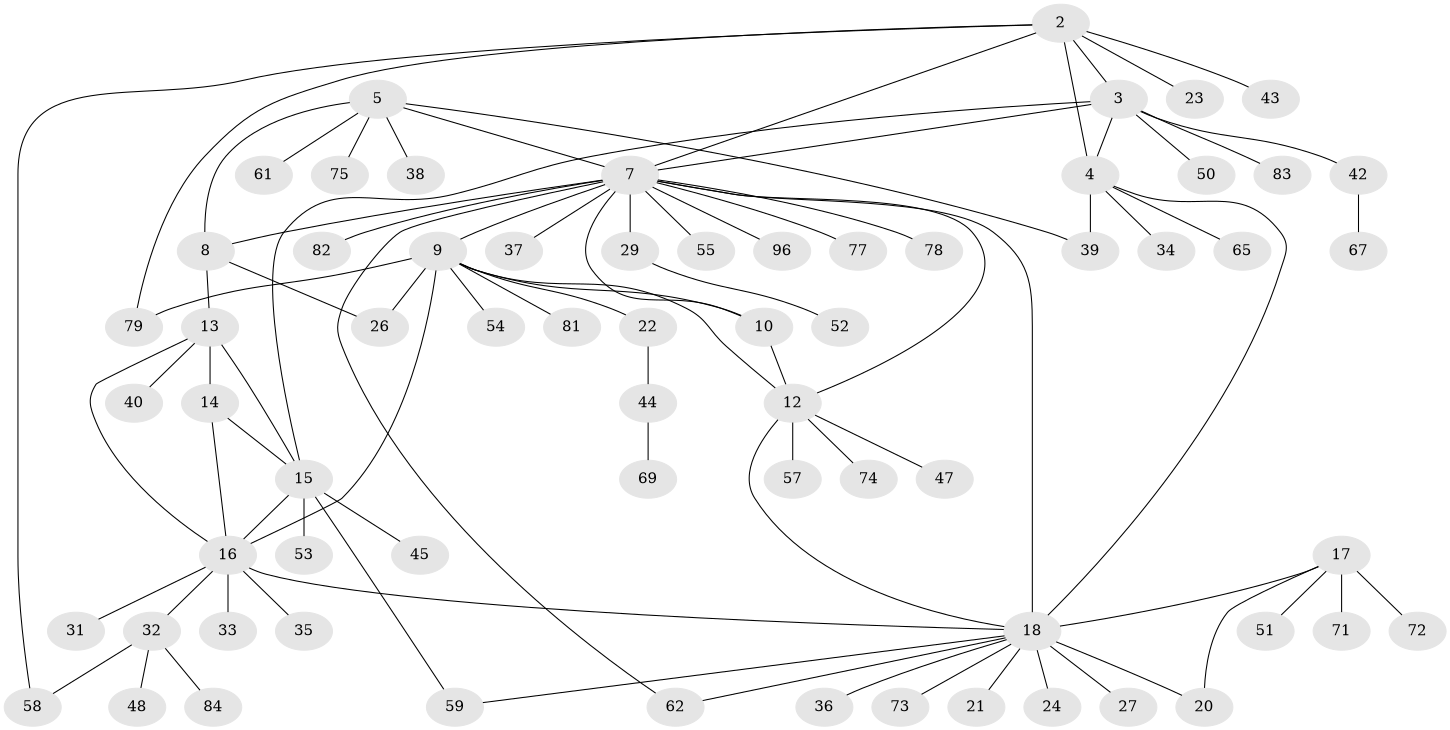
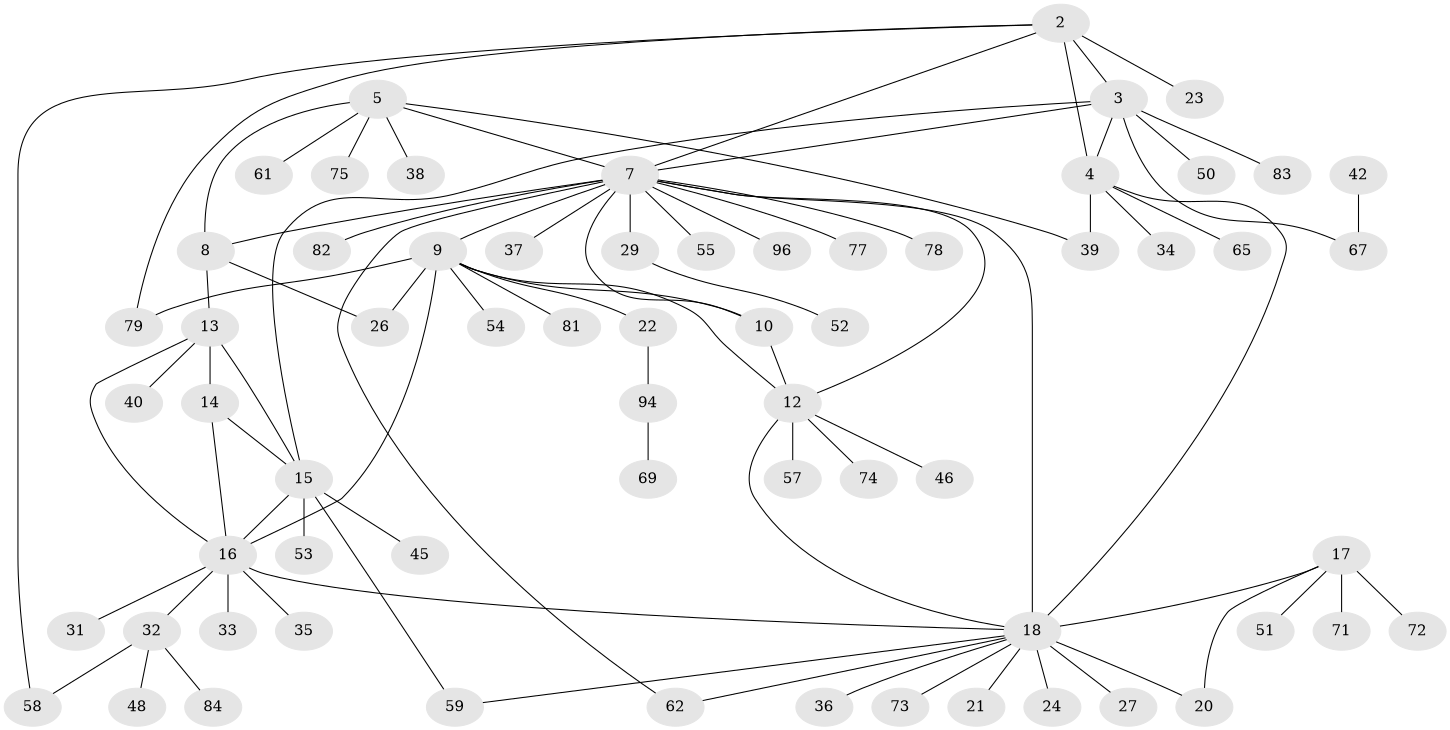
(1271, 99) -> none
(1239, 137) -> (1206, 215)
(648, 403) -> (648, 403)
(945, 479) -> (945, 479)
